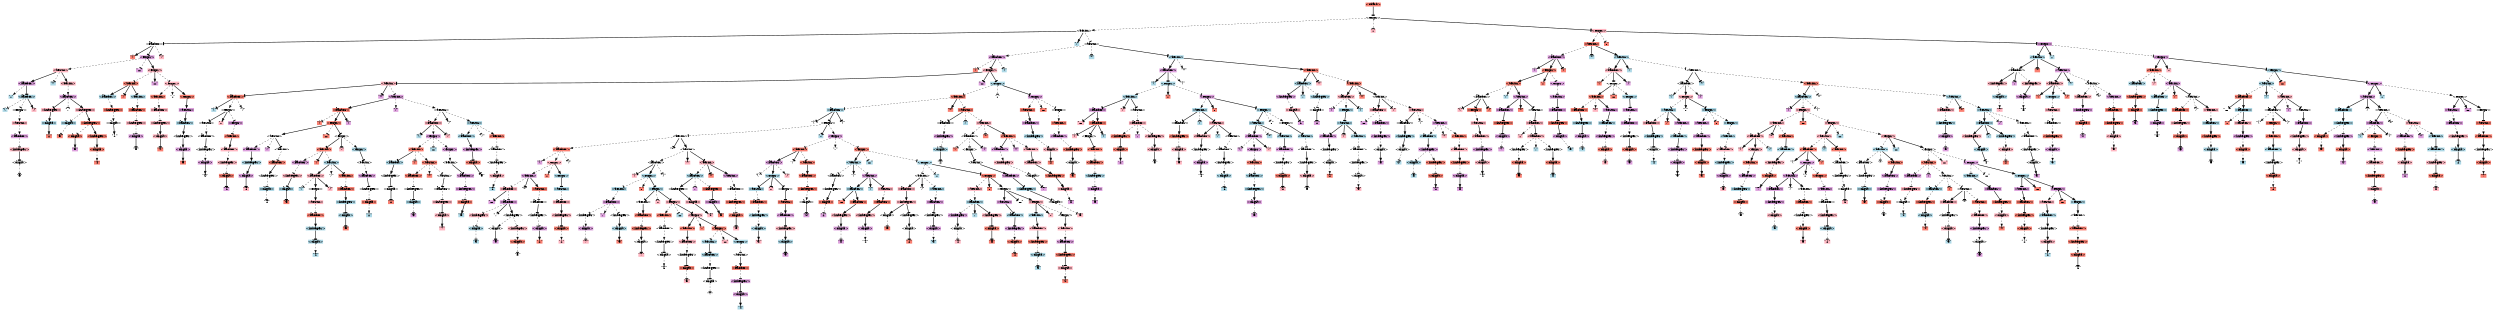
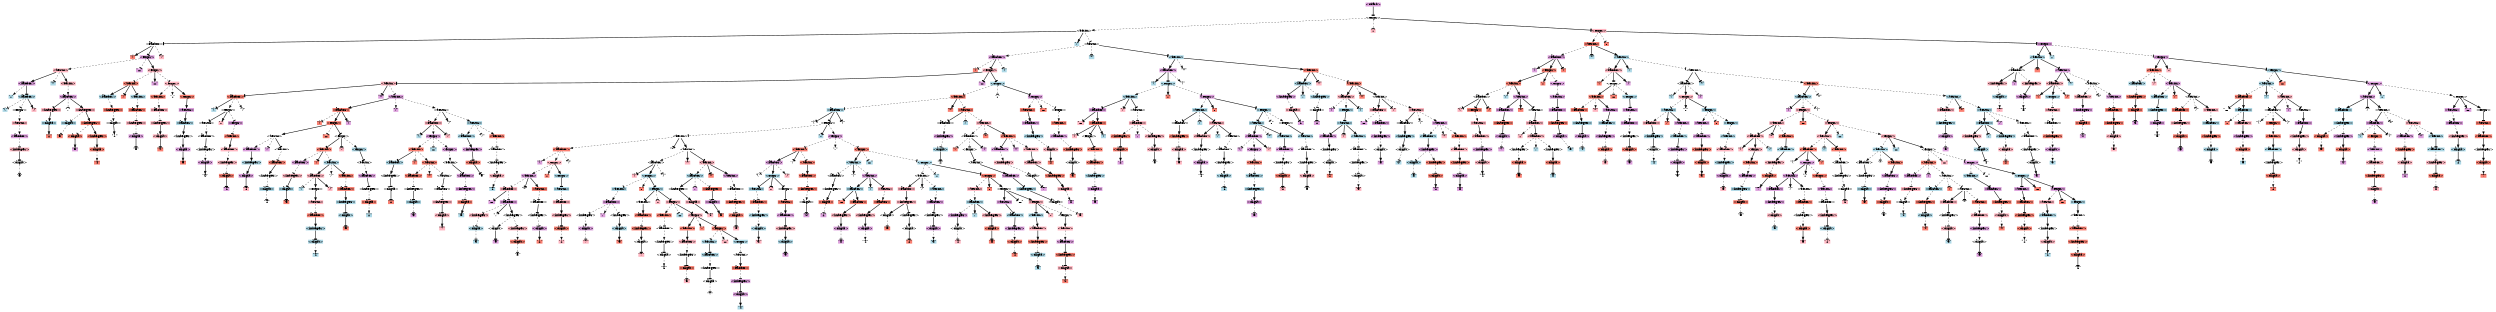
(1373, 5) -> (1373, 5)
